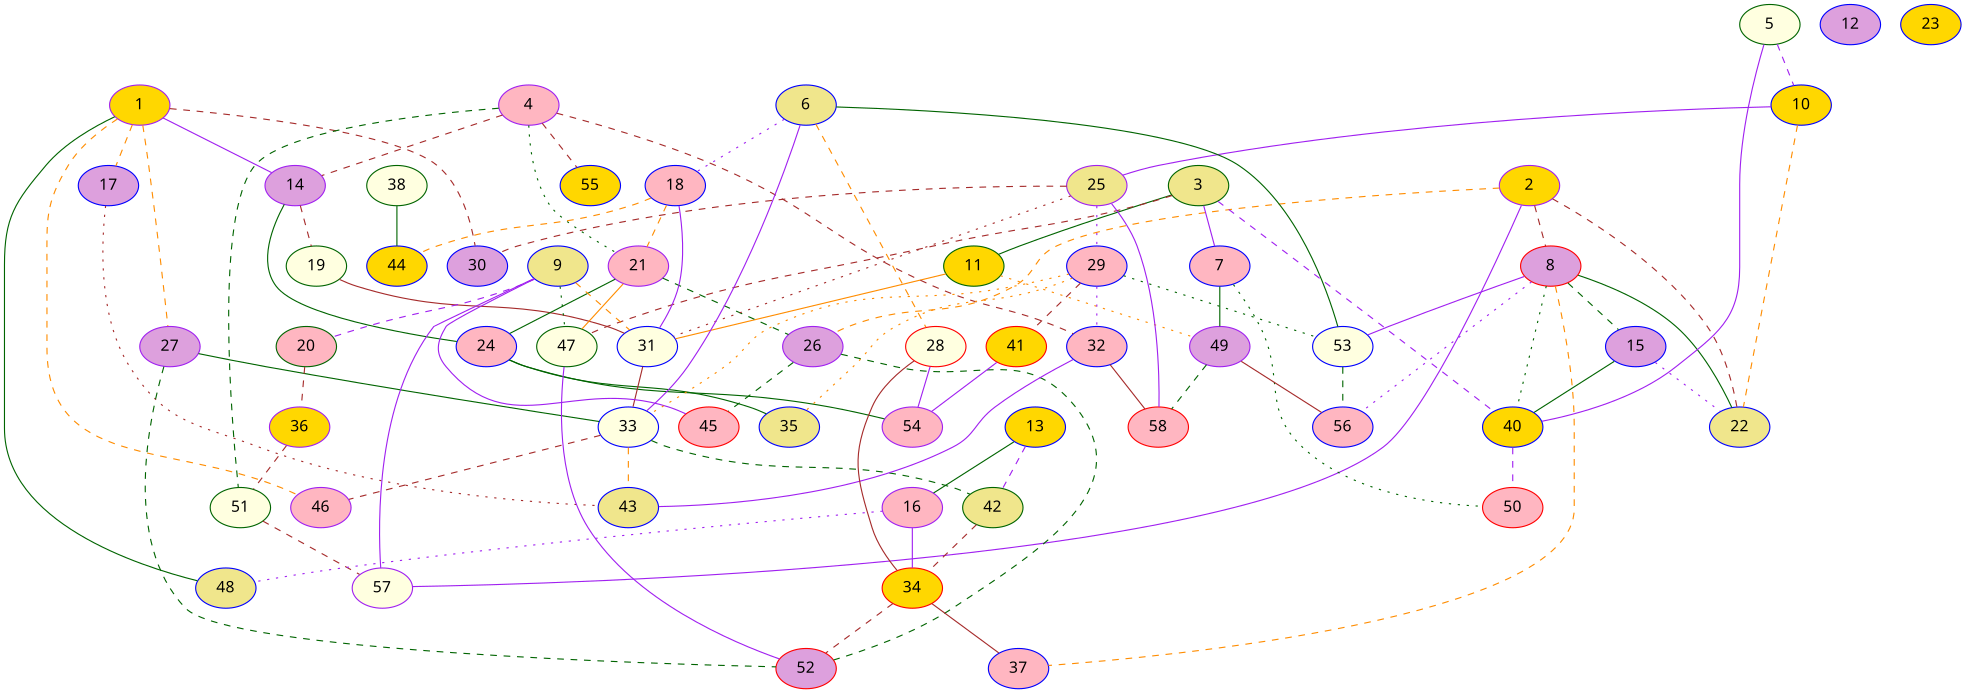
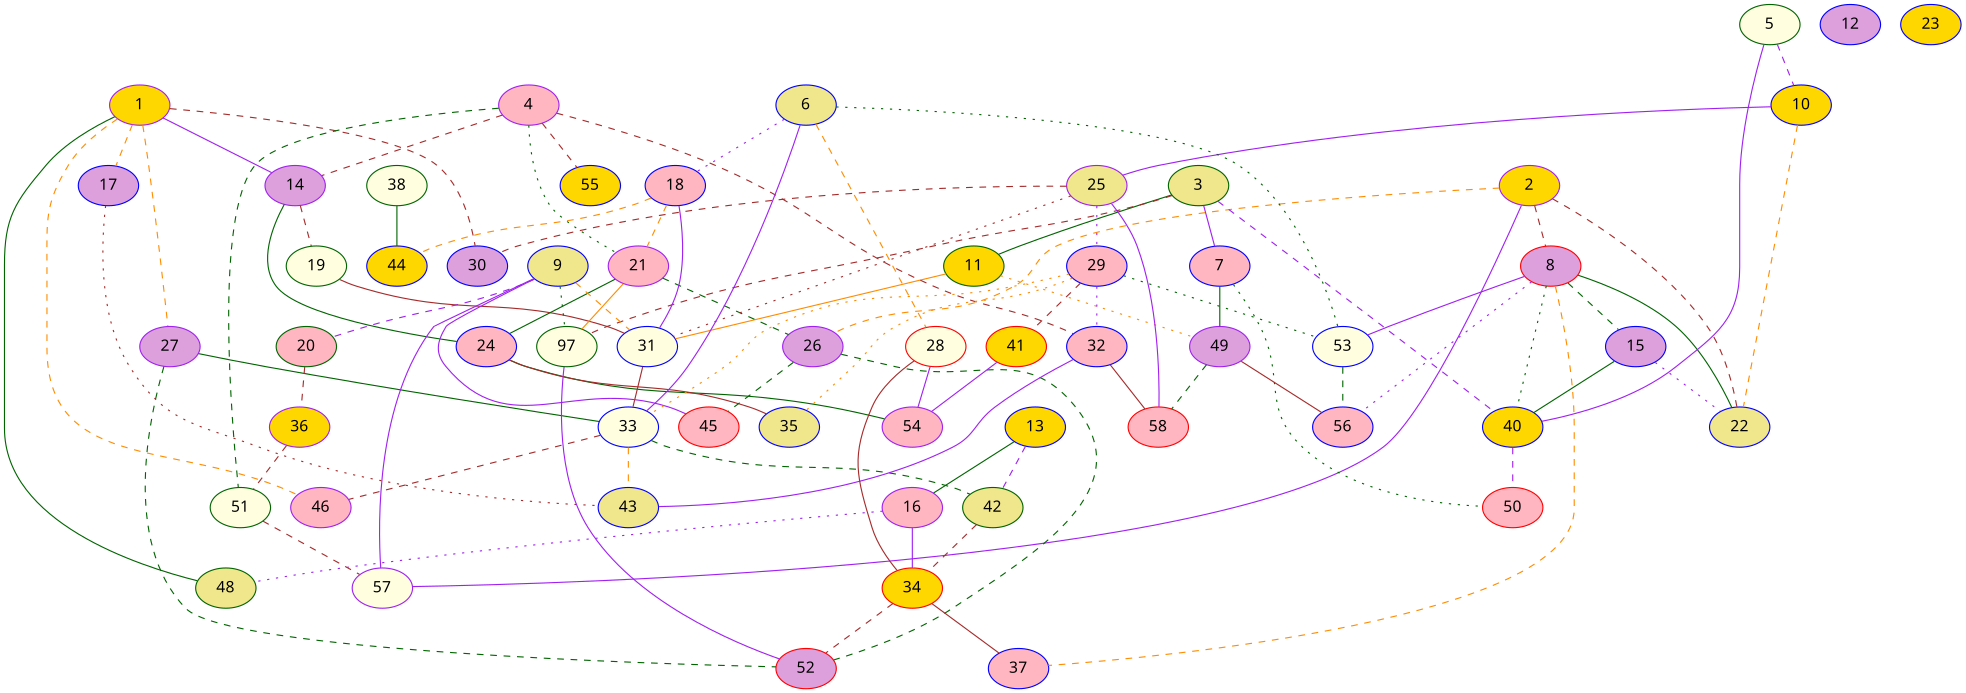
(1136, 134) -> (1136, 134)
(567, 347) -> (567, 347)
(638, 387) -> (638, 387)
(226, 588) -> (226, 588)
